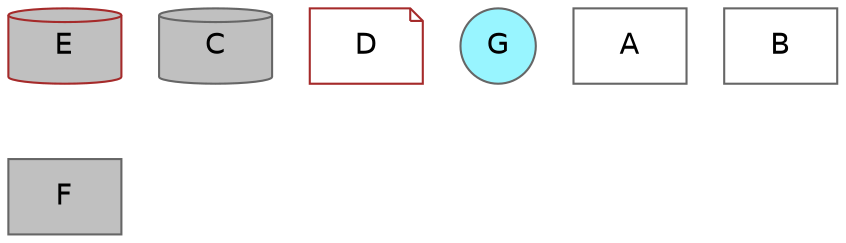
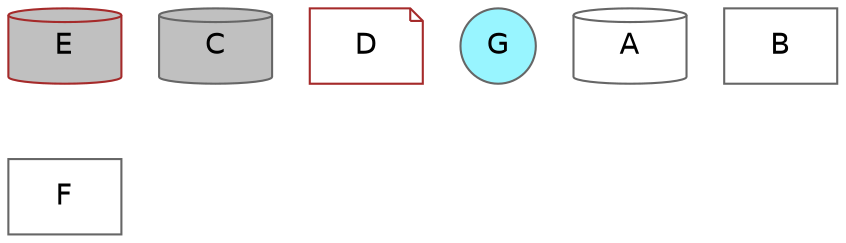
(630, 46) -> (630, 46)
(65, 197) -> (65, 197)
